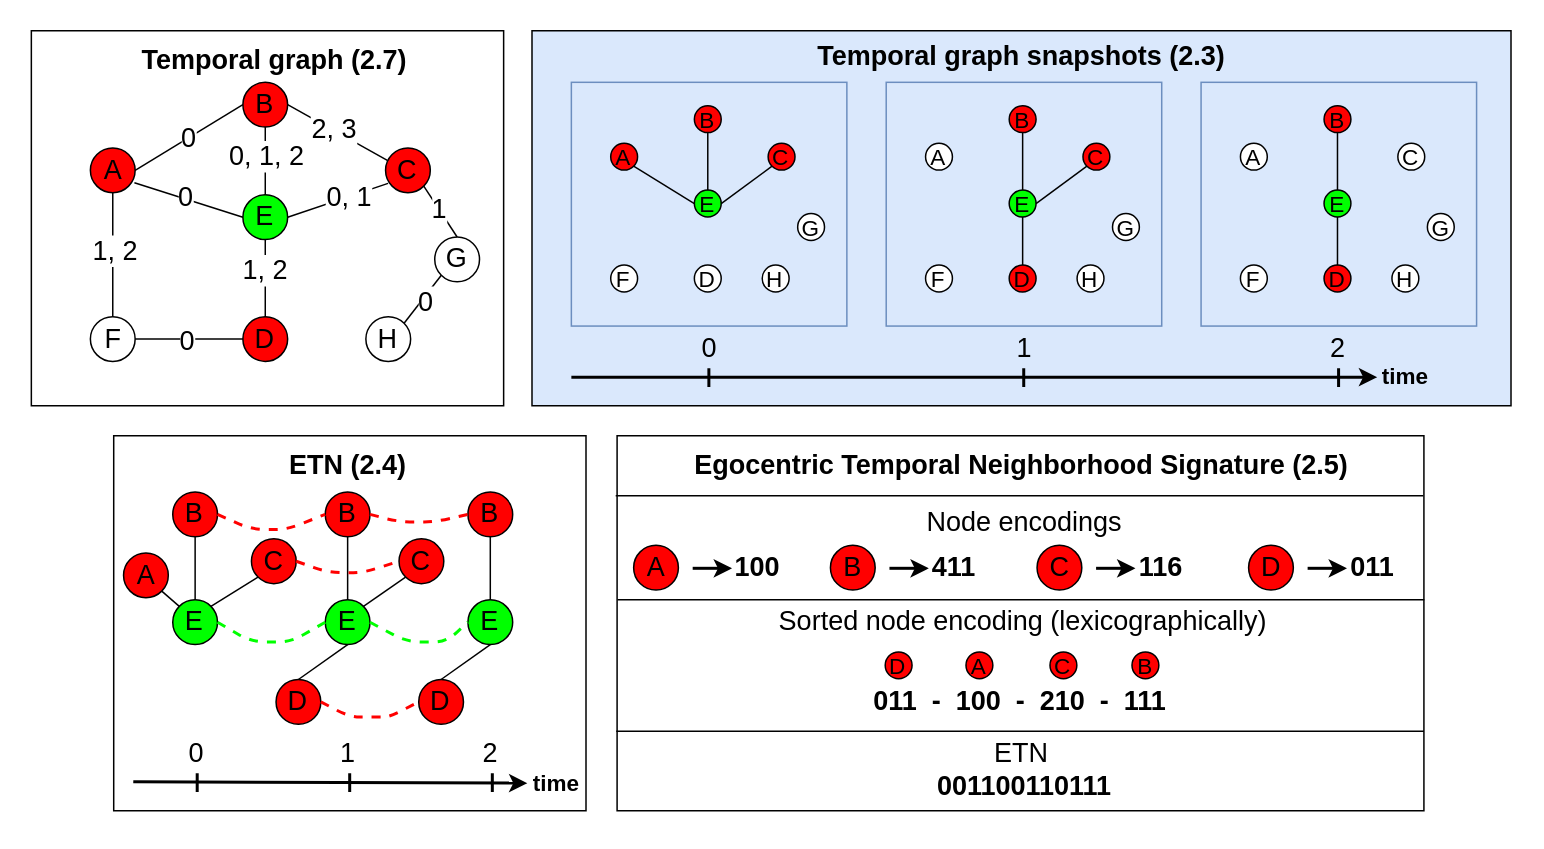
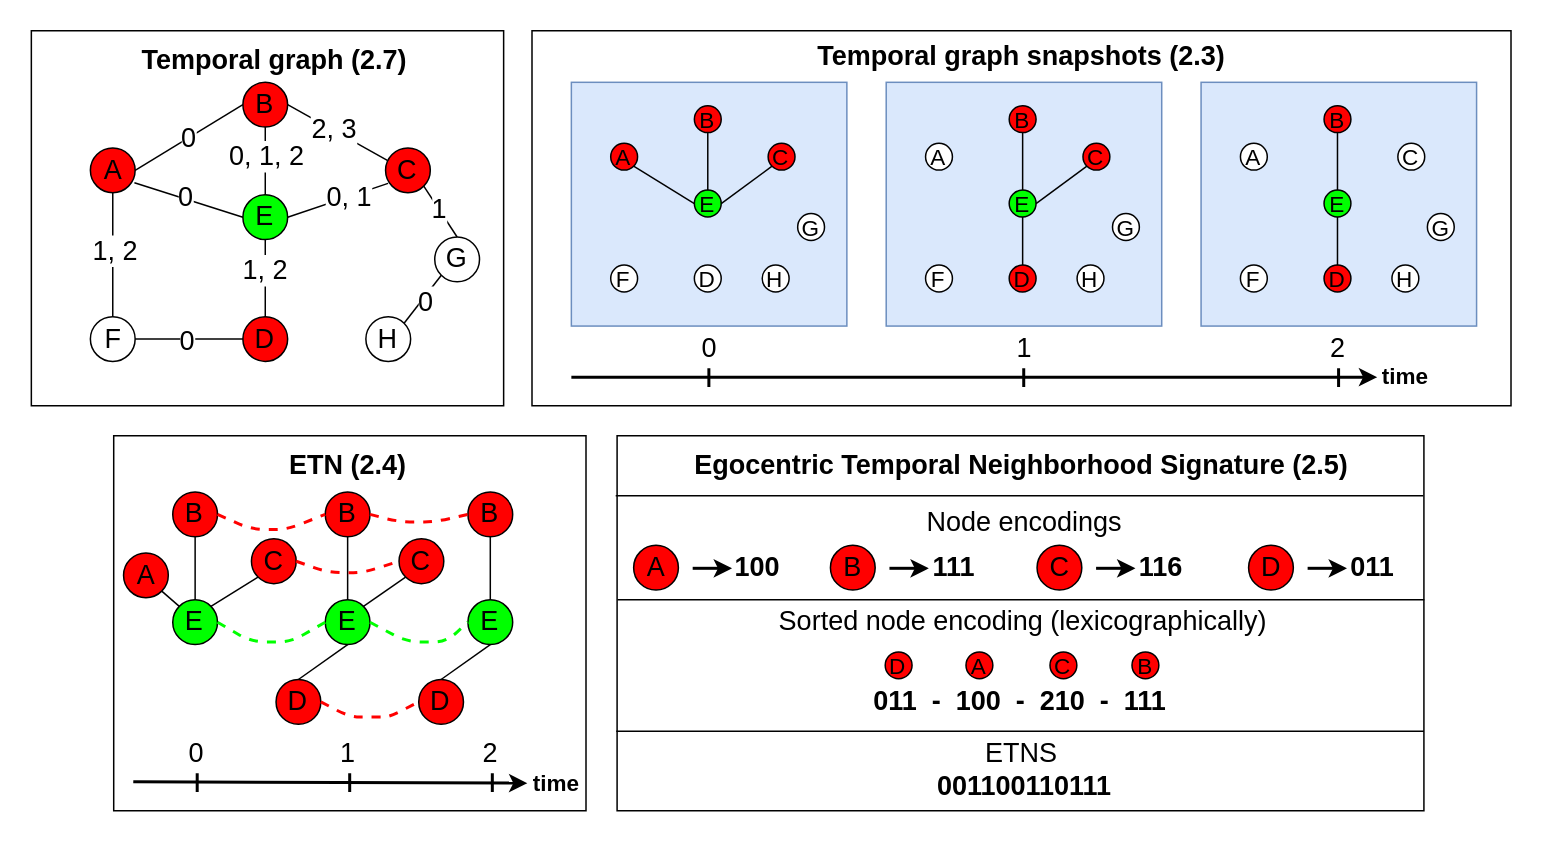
(1022, 53) -> (1022, 53)
(954, 568) -> (954, 568)
(1022, 754) -> (1022, 754)
